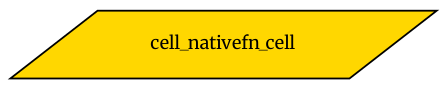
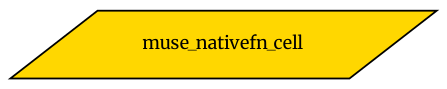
(224, 45) -> (224, 45)
